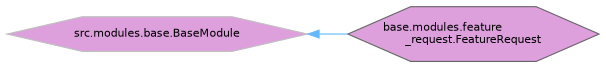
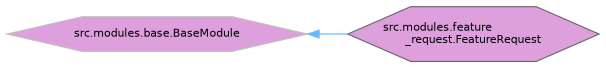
(473, 34) -> (473, 34)
